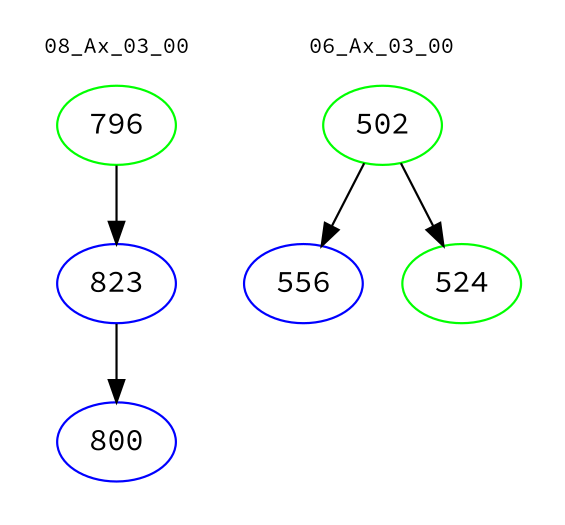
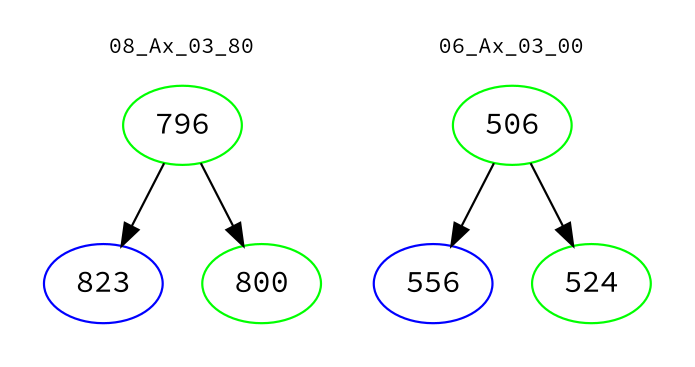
(118, 47) -> (182, 47)
(383, 125) -> (512, 125)
(117, 352) -> (217, 195)
(117, 442) -> (262, 284)
